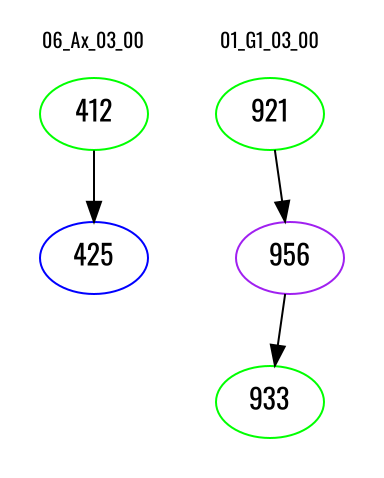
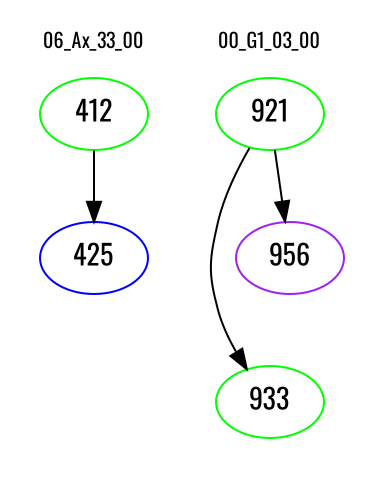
(94, 43) -> (94, 43)
(270, 43) -> (270, 43)
(281, 320) -> (213, 248)
